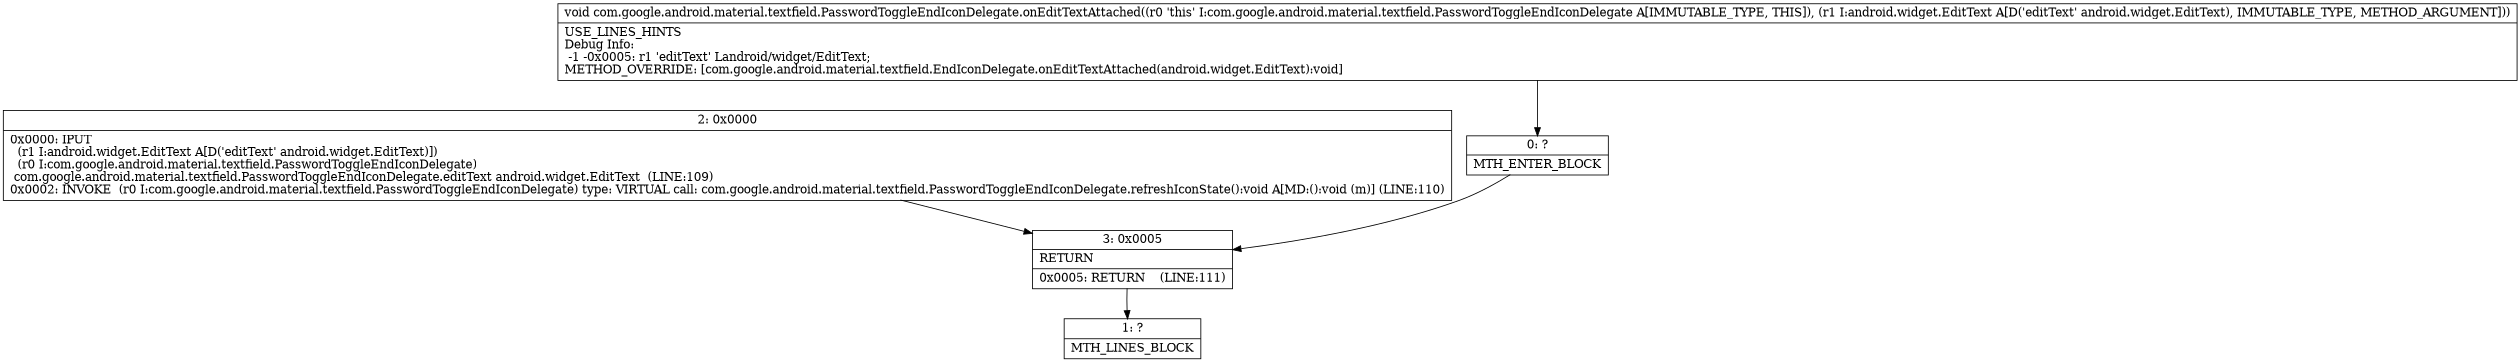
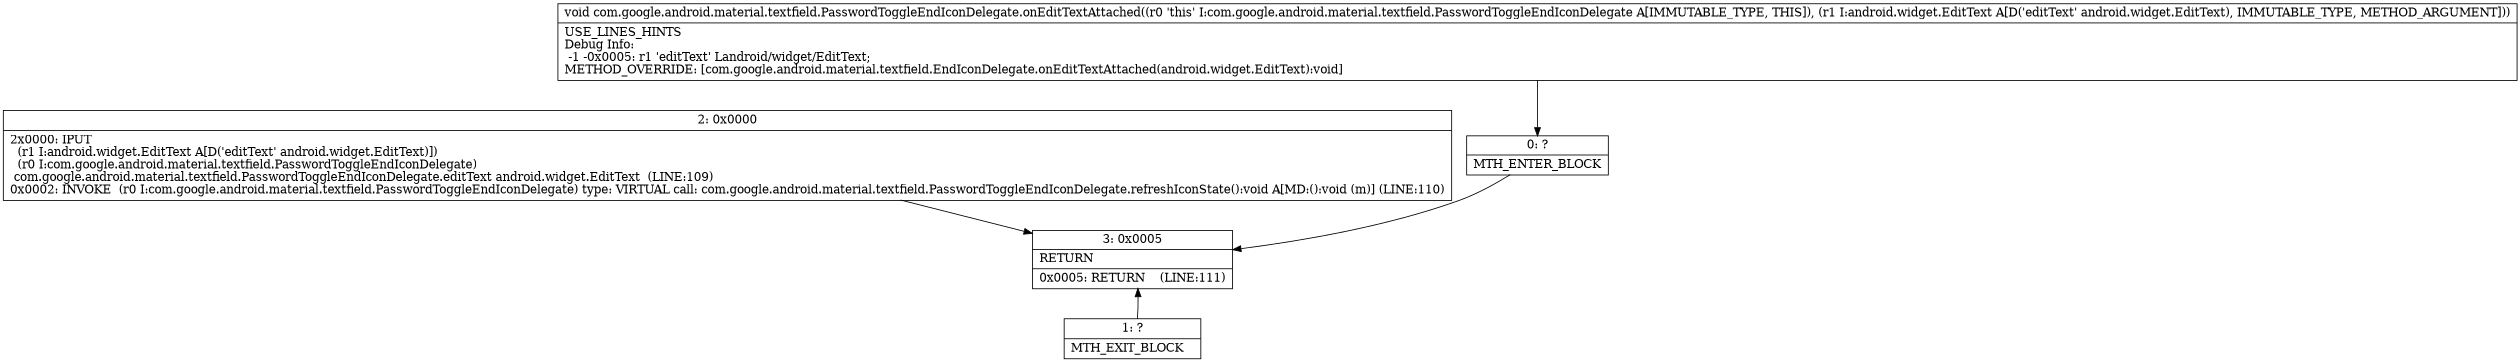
(55, 140) -> (55, 140)
(1127, 299) -> (1138, 308)
(1132, 348) -> (1128, 348)
